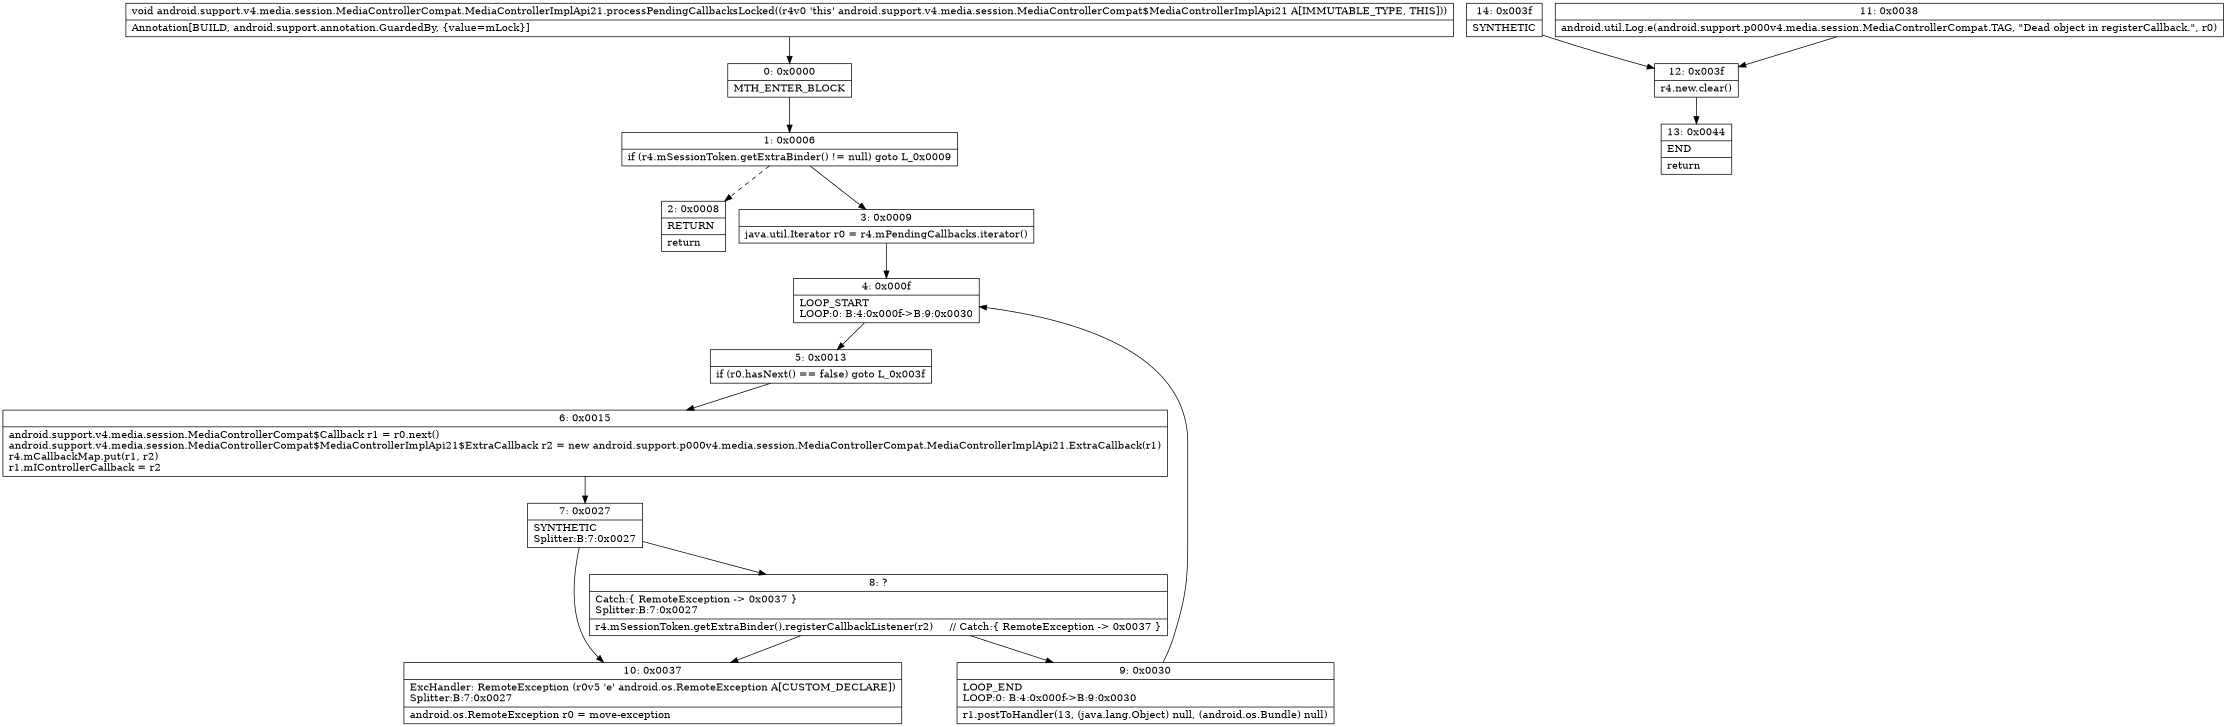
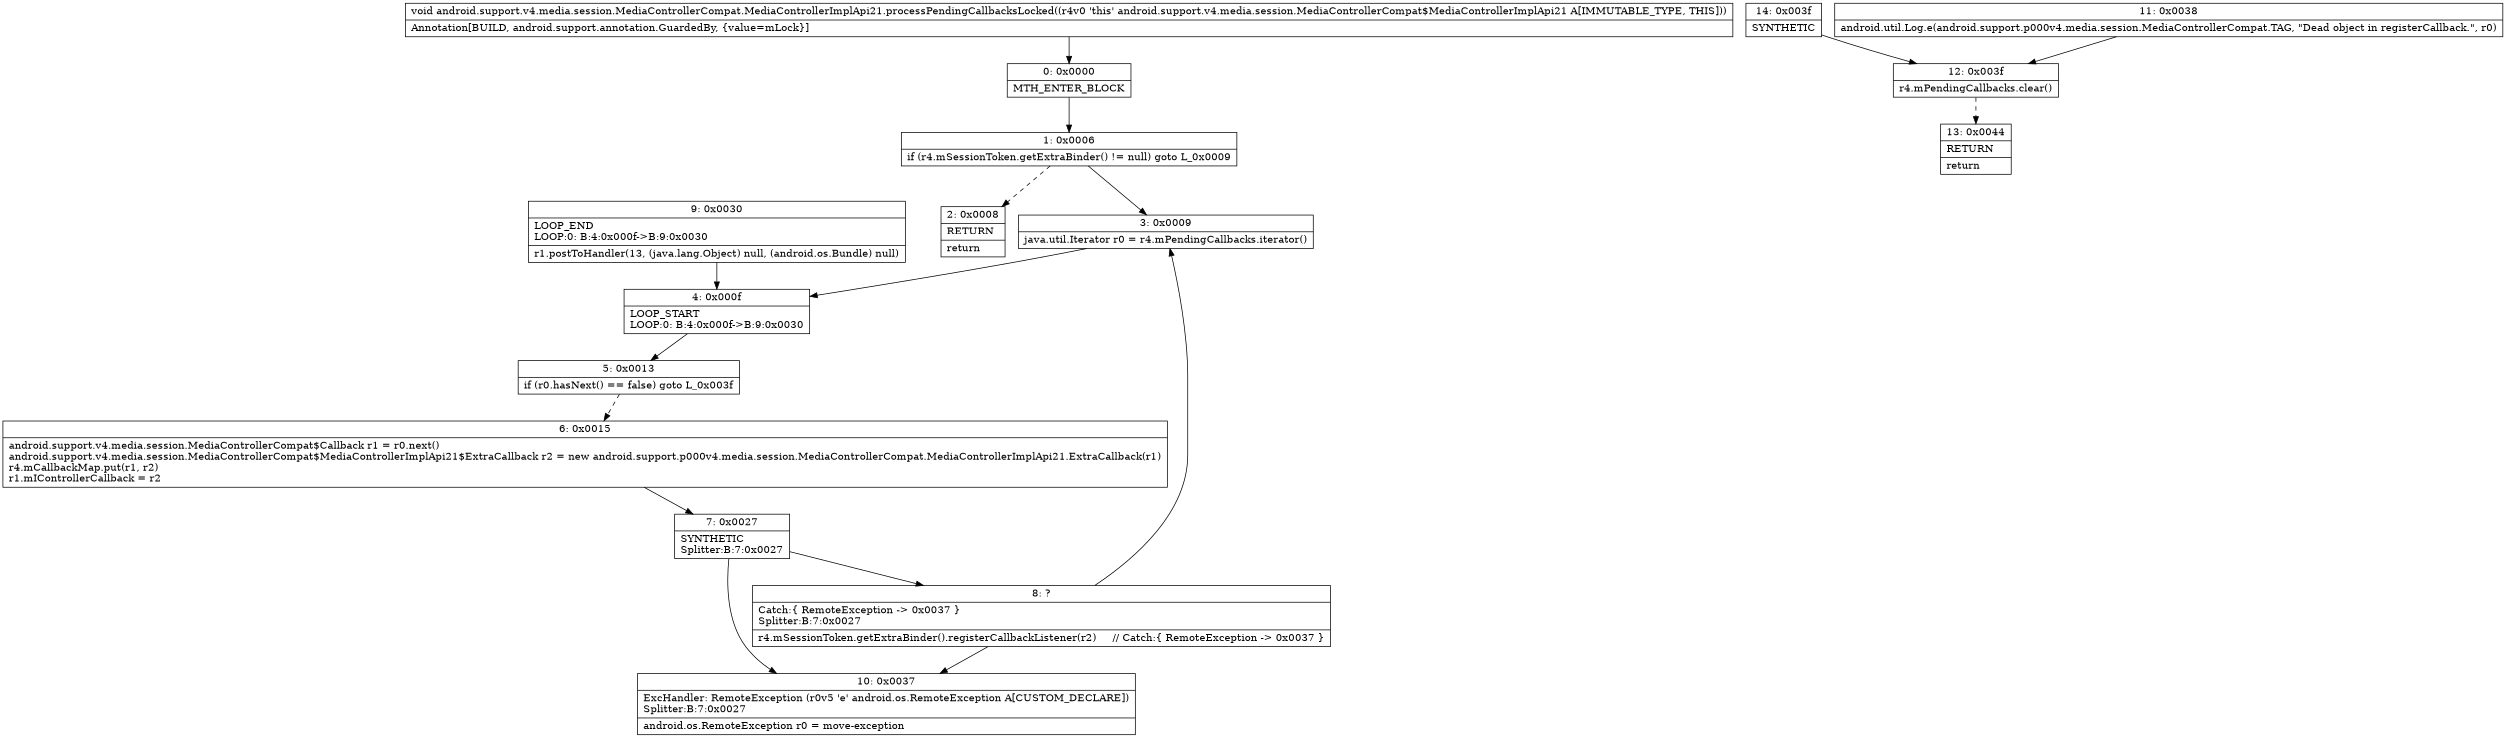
(1696, 88) -> (1976, 88)
(1696, 107) -> (1976, 107)
(1679, 149) -> (1970, 149)
(732, 396) -> (614, 404)
(1008, 648) -> (1188, 438)
